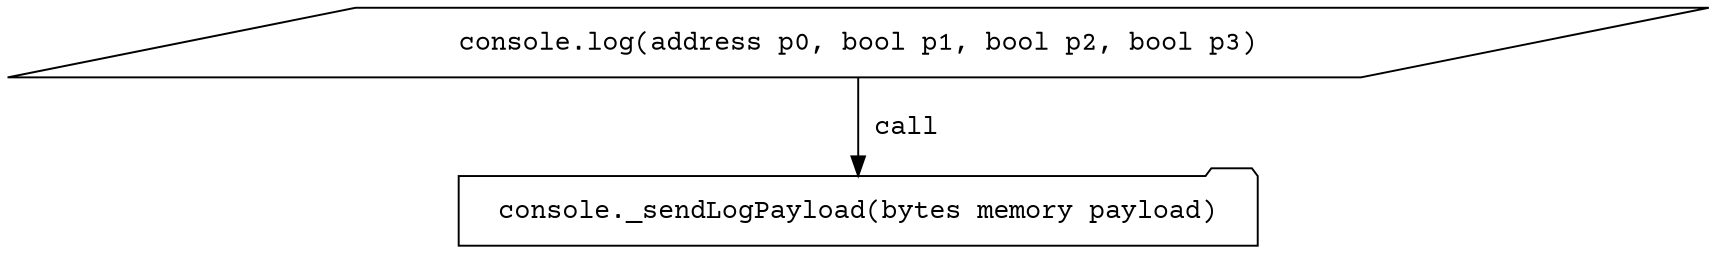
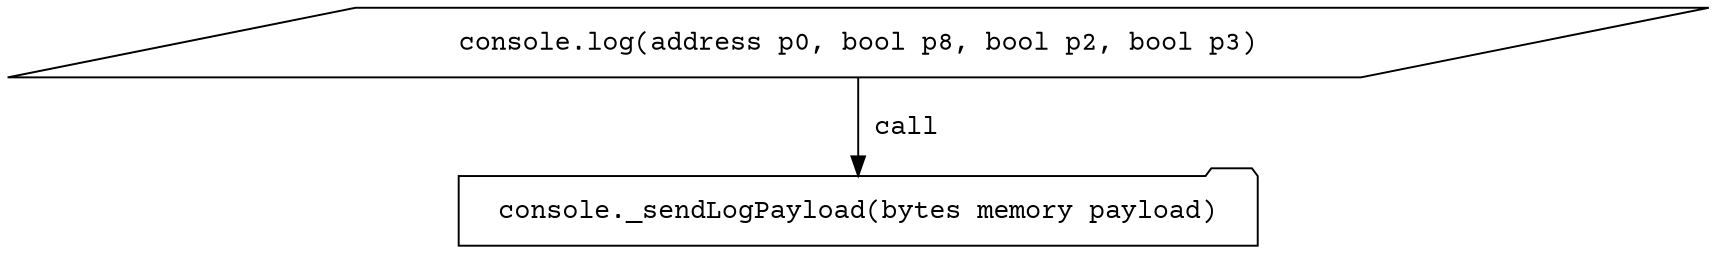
(858, 43) -> (858, 43)
